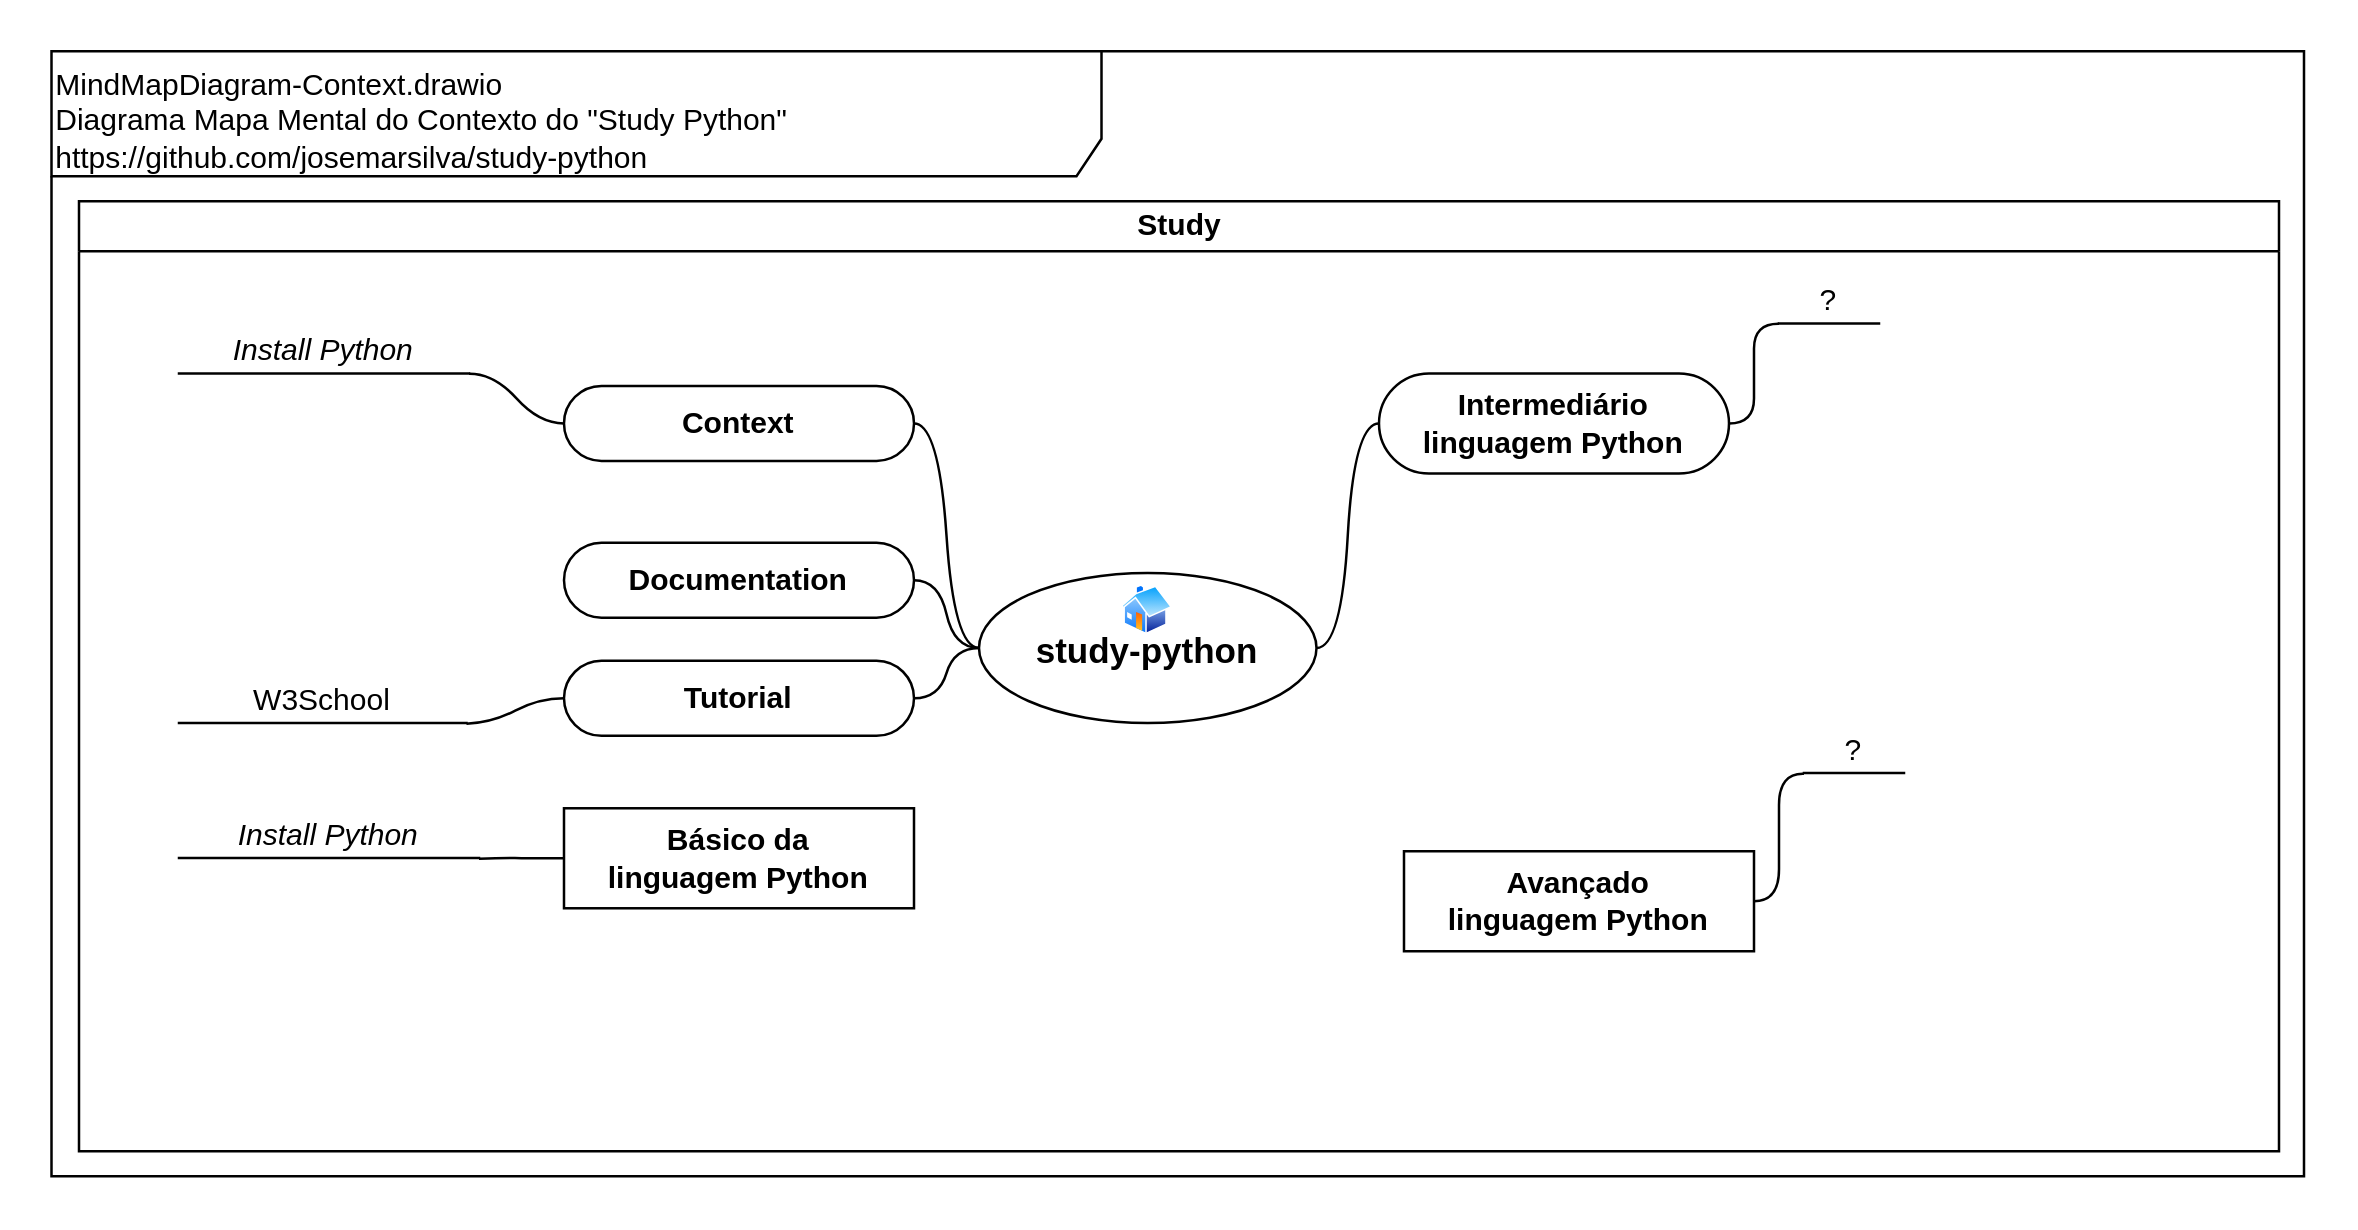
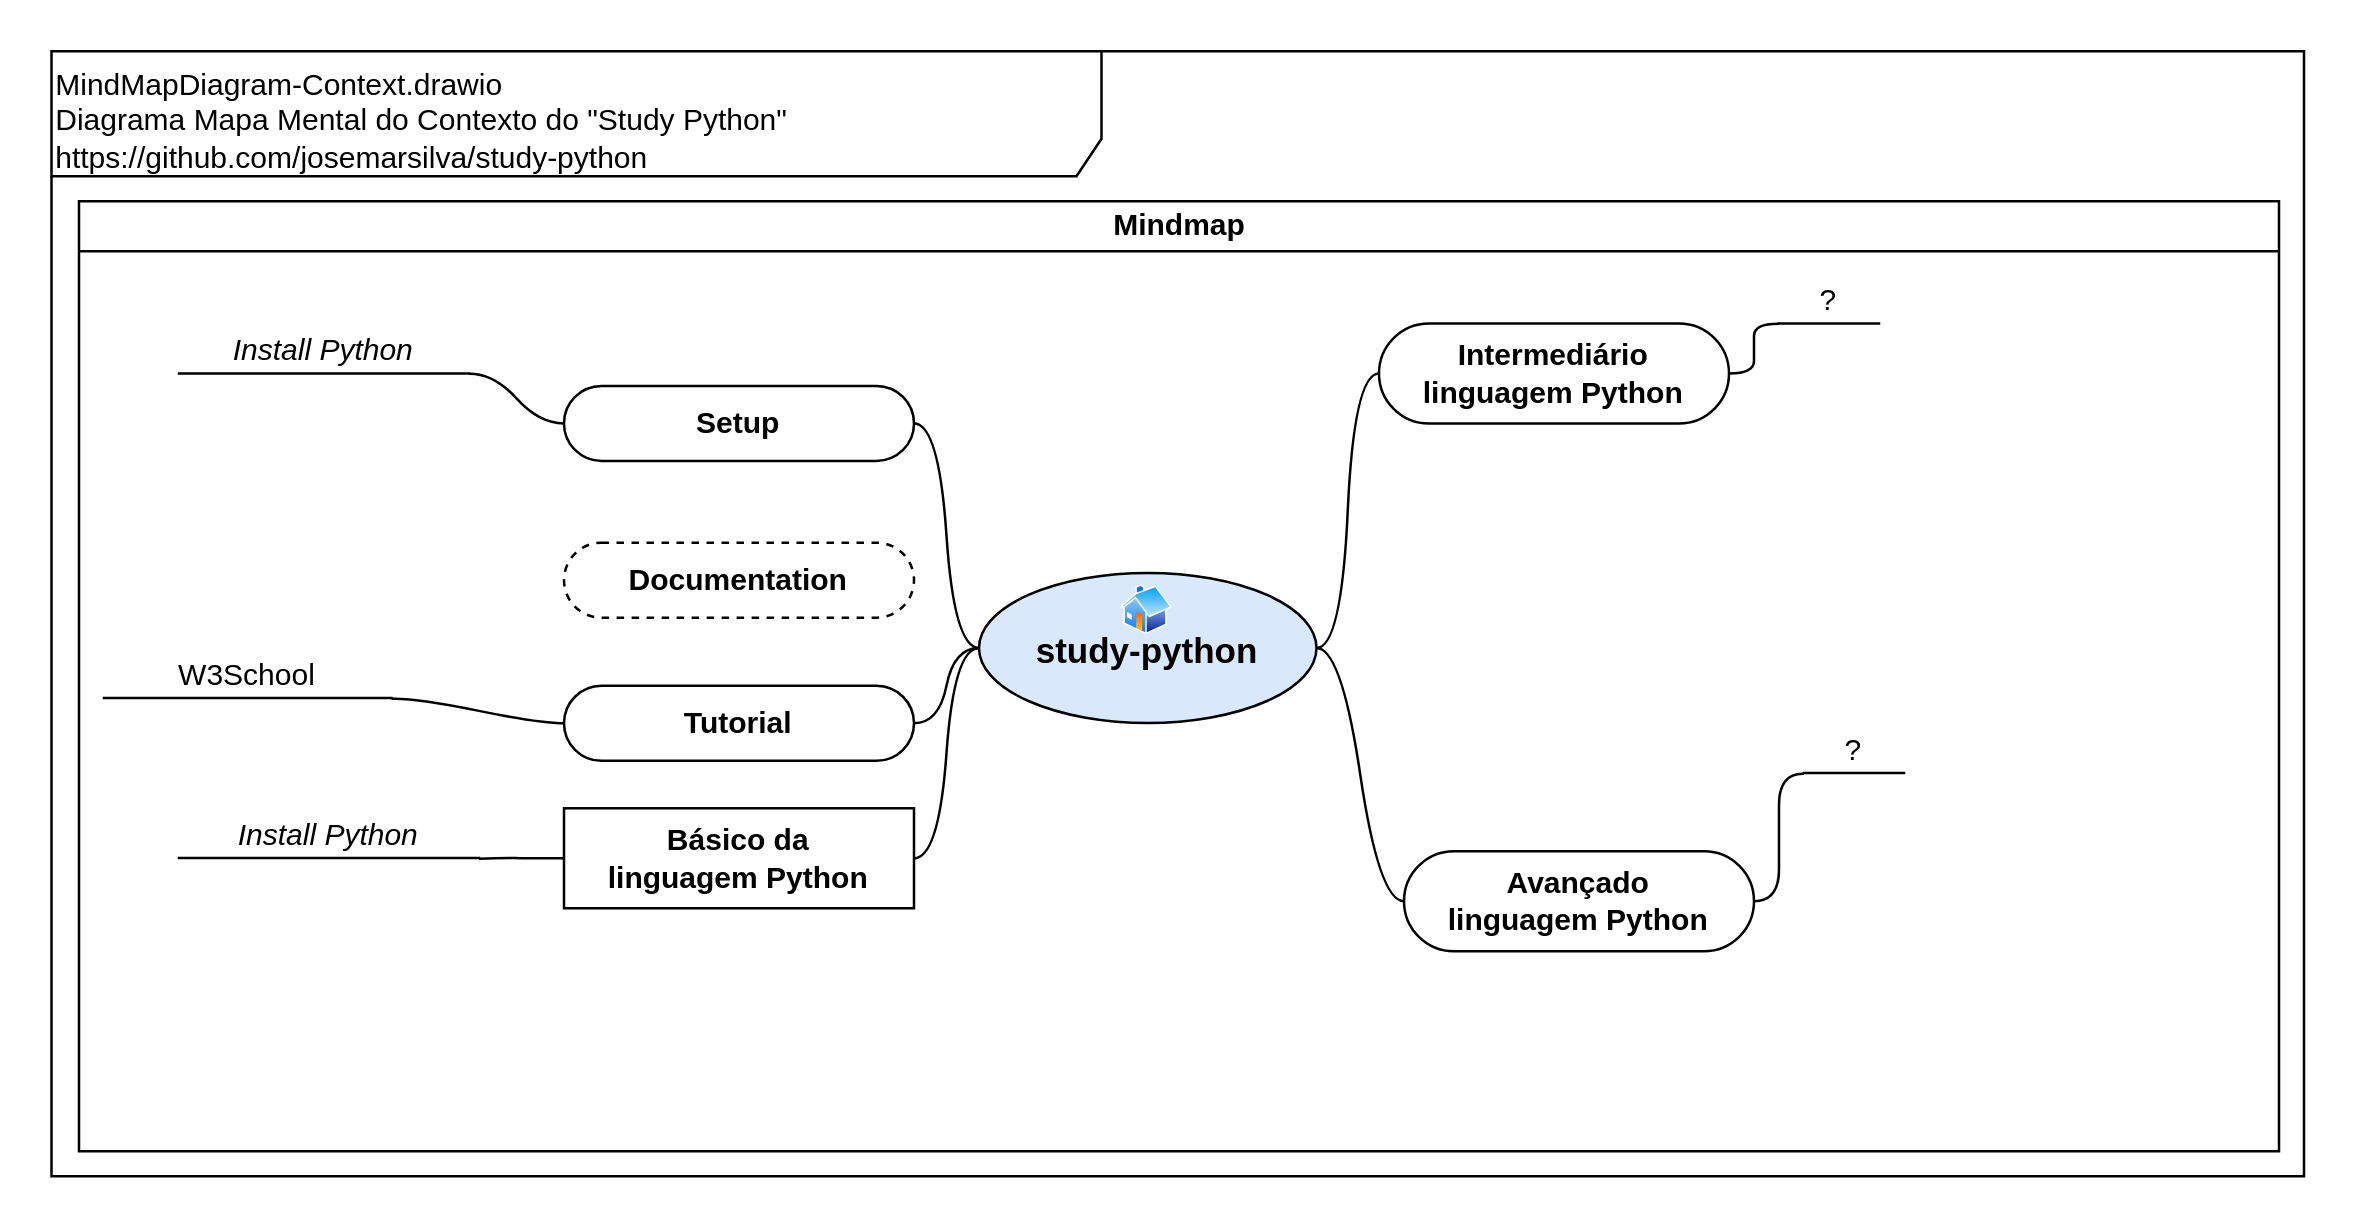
(1180, 226) -> (1180, 226)
(1554, 423) -> (1554, 373)
(739, 424) -> (739, 424)
(739, 580) -> (739, 580)
(945, 608) -> none
(1148, 648) -> (1148, 648)
(323, 698) -> (248, 673)
(739, 698) -> (739, 723)
none -> (946, 758)
none -> (1360, 778)
(1579, 901) -> (1579, 901)
